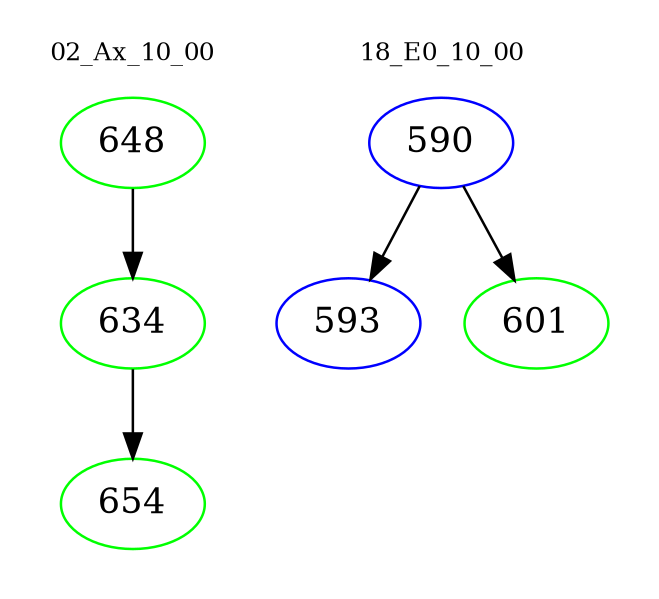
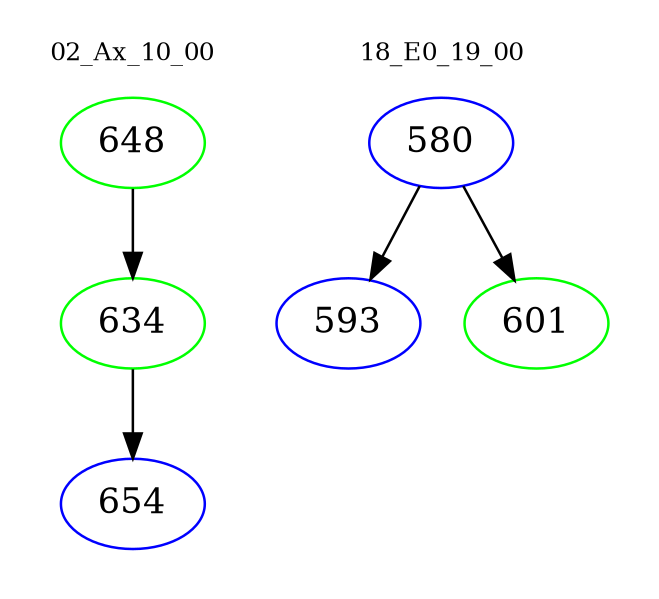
(442, 54) -> (442, 54)
(441, 143) -> (441, 143)
(133, 504) -> (133, 504)
